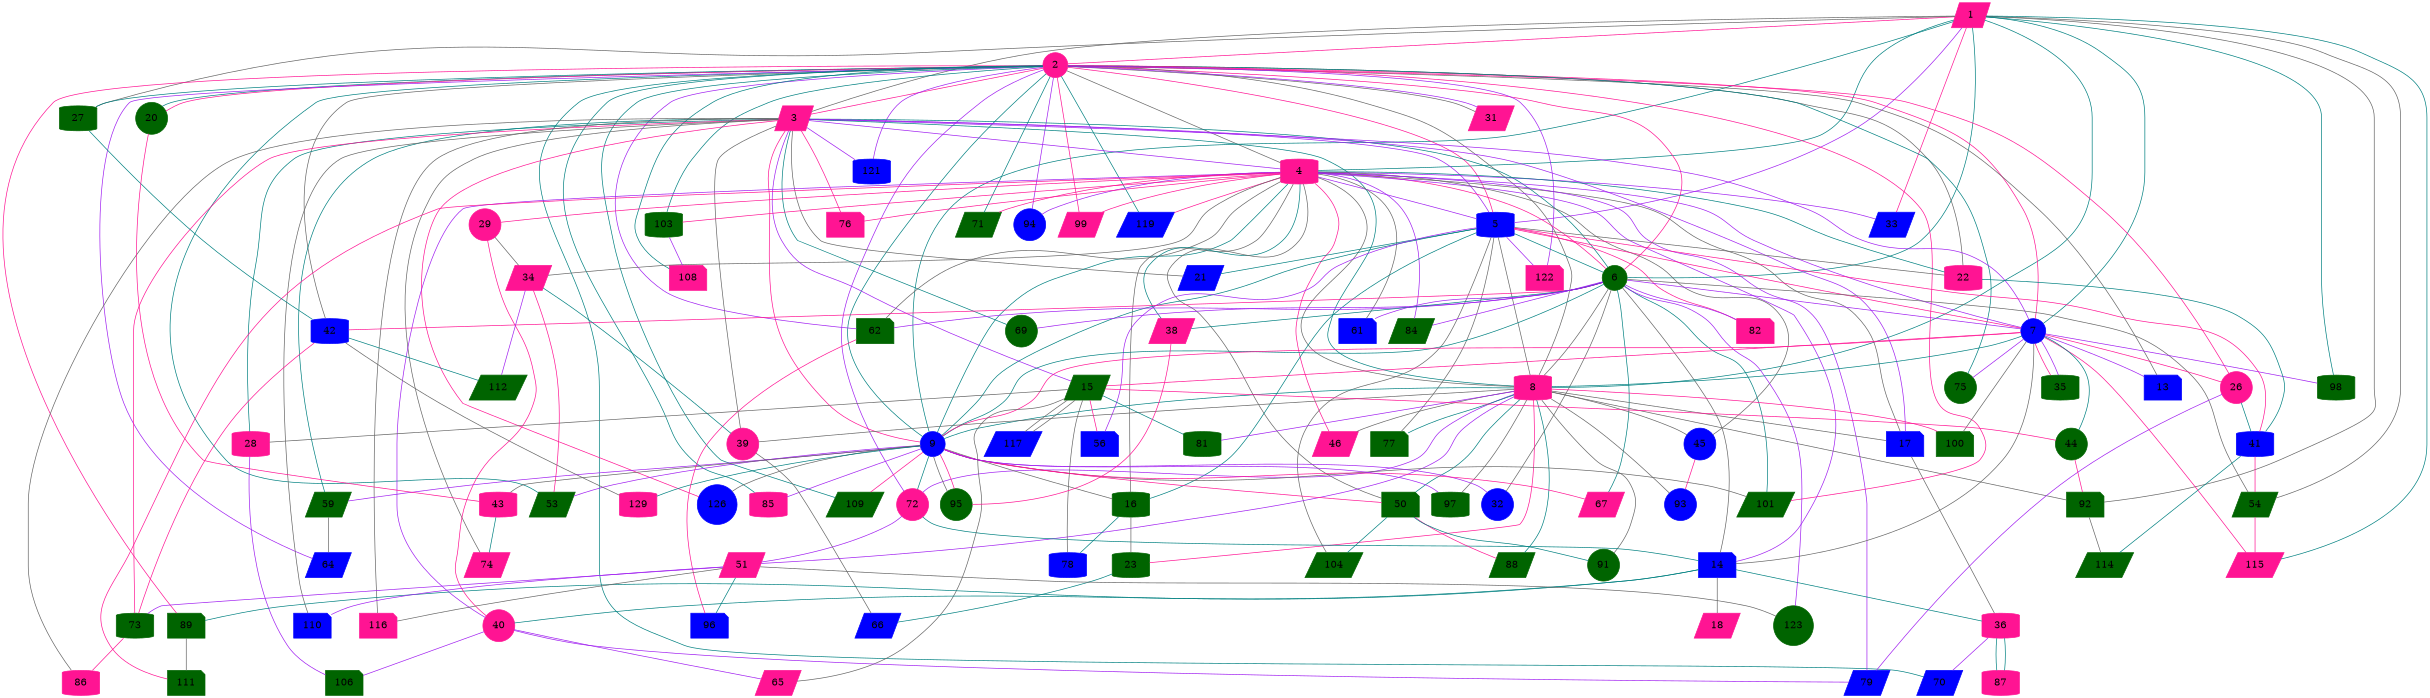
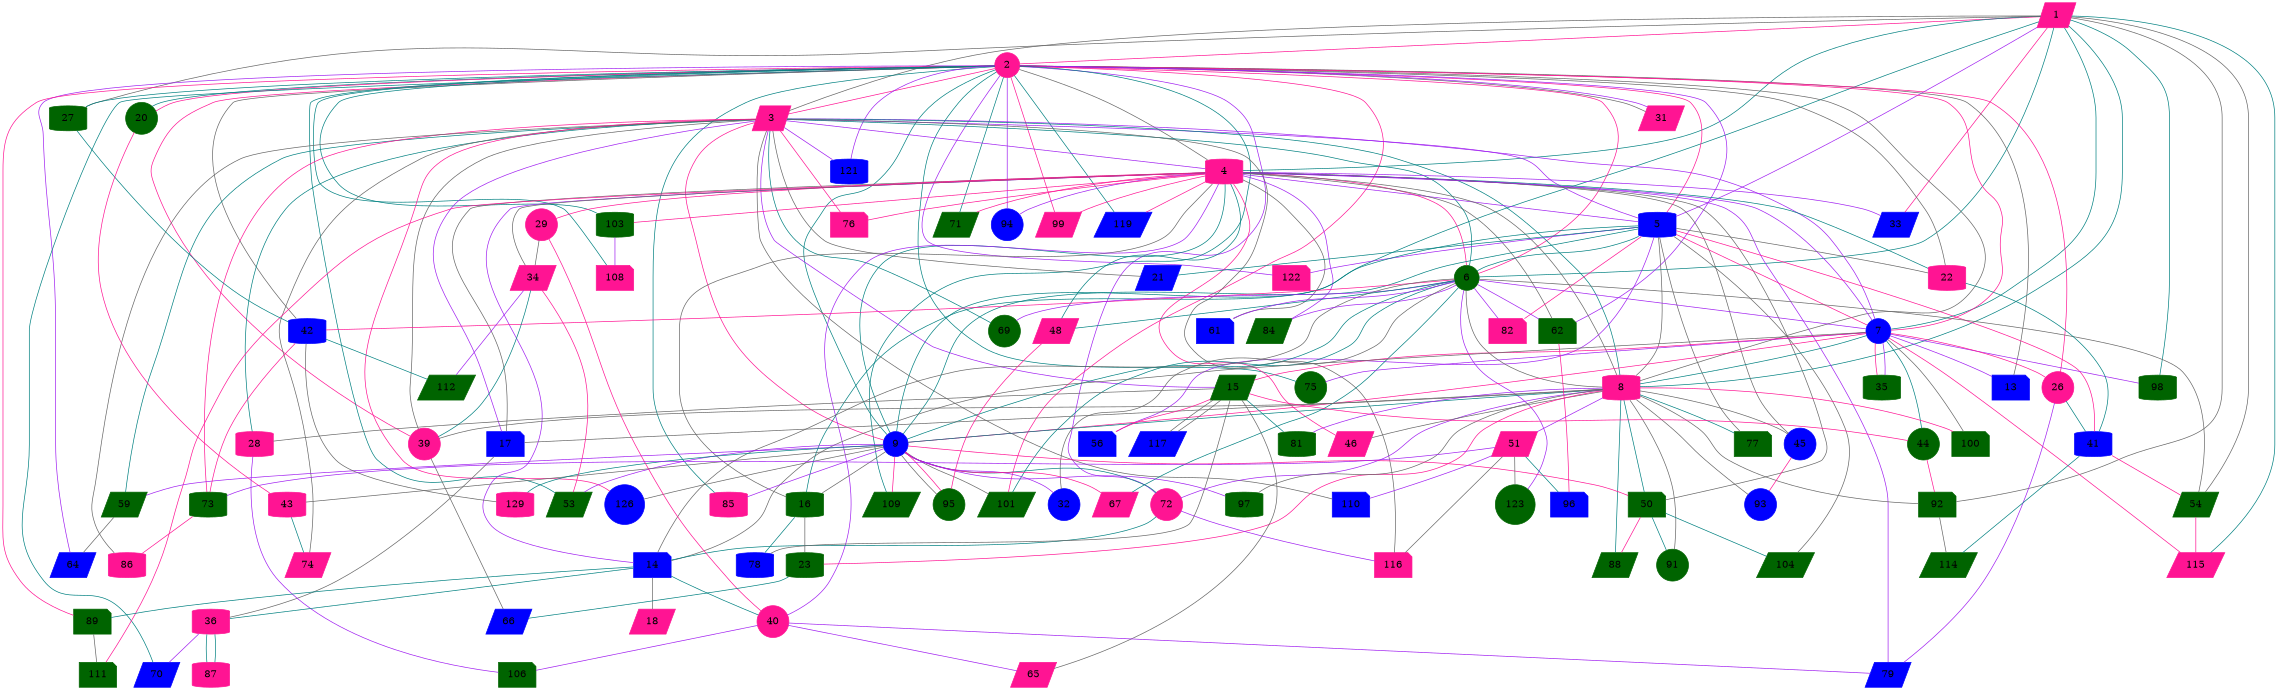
none -> (209, 105)
(1172, 331) -> (1056, 331)
(838, 545) -> (1277, 540)
